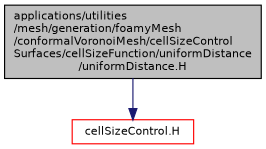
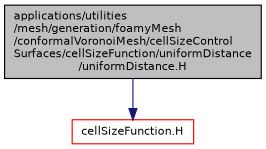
(133, 132) -> (133, 132)
